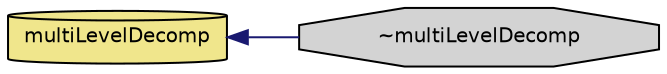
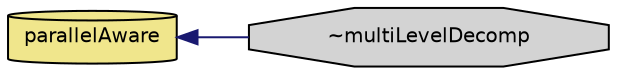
(117, 37) -> (92, 37)
